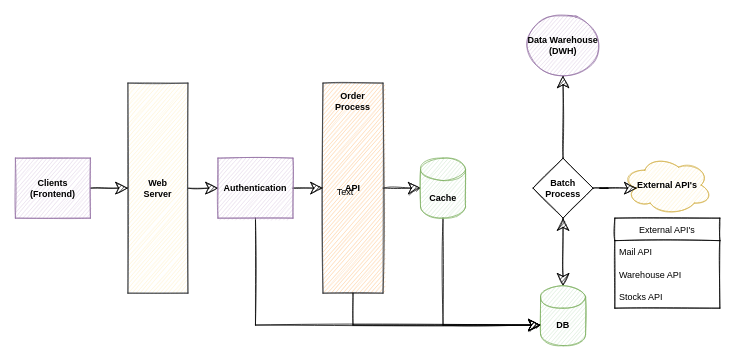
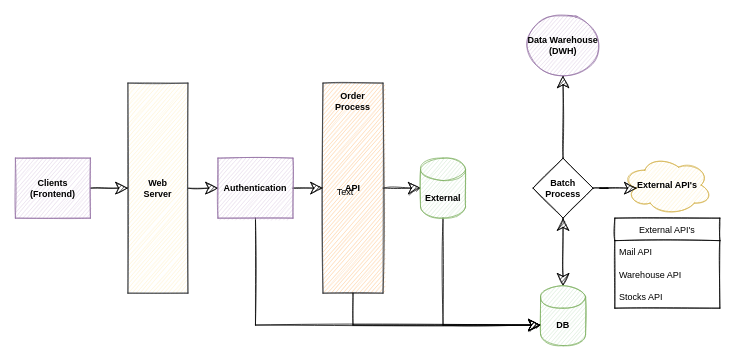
(443, 198) -> (443, 198)
